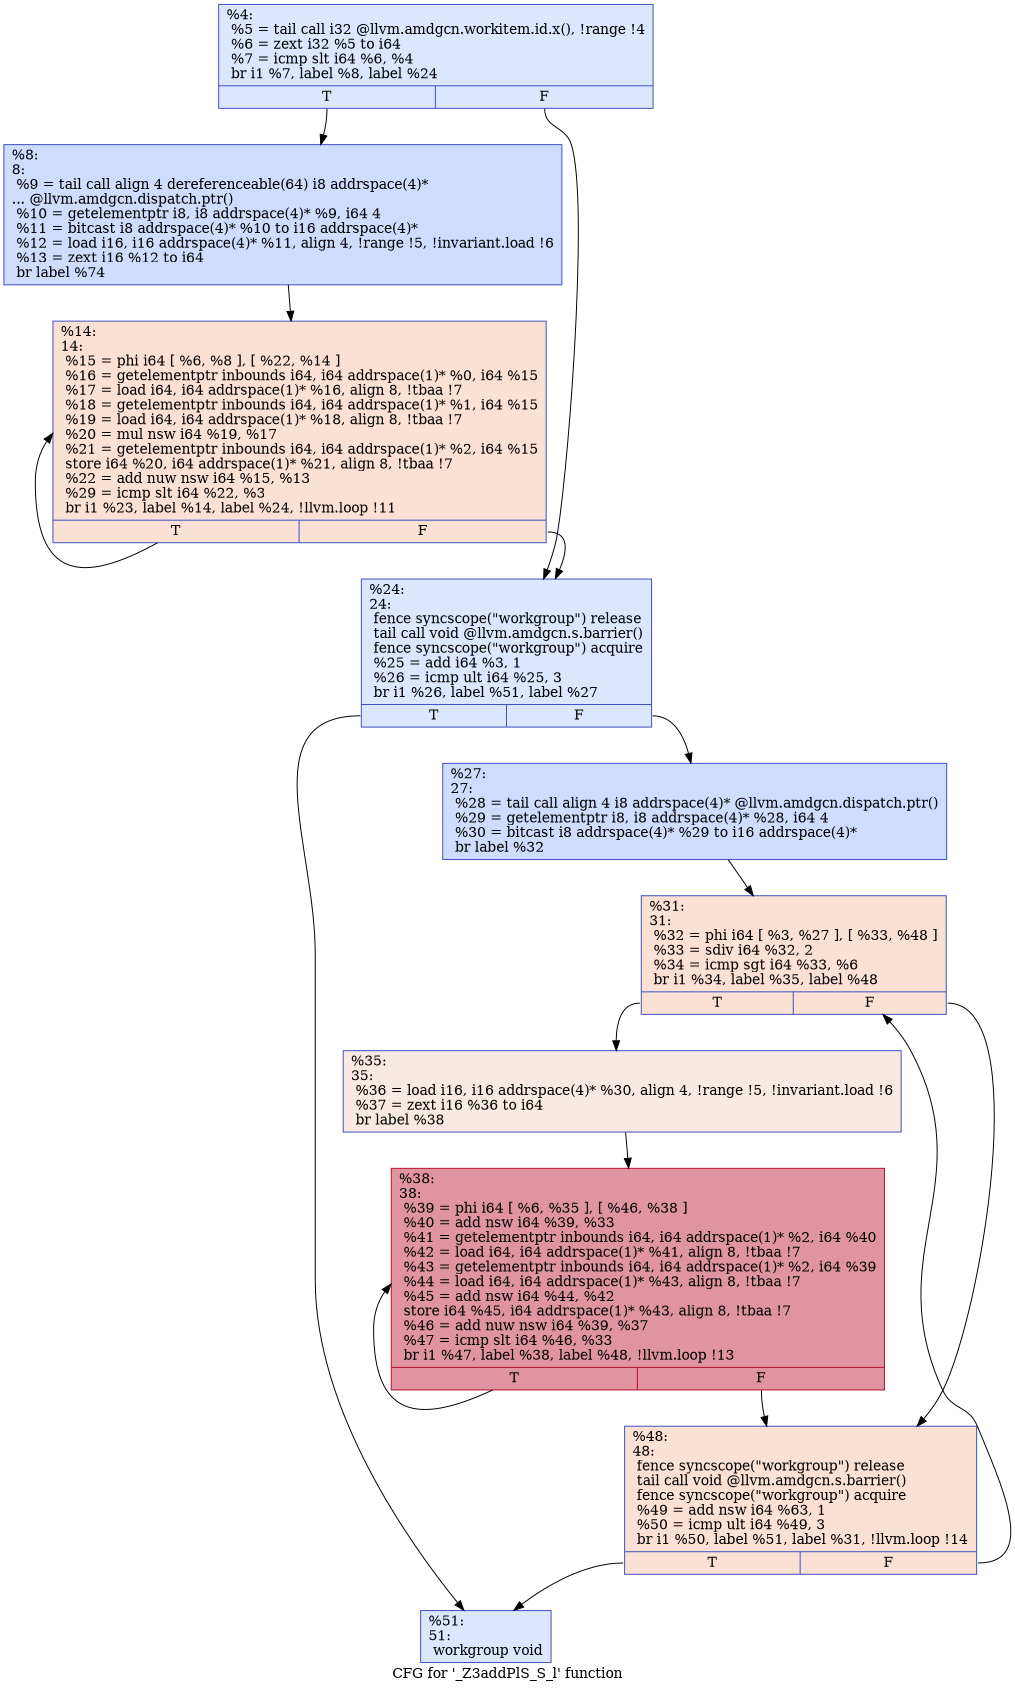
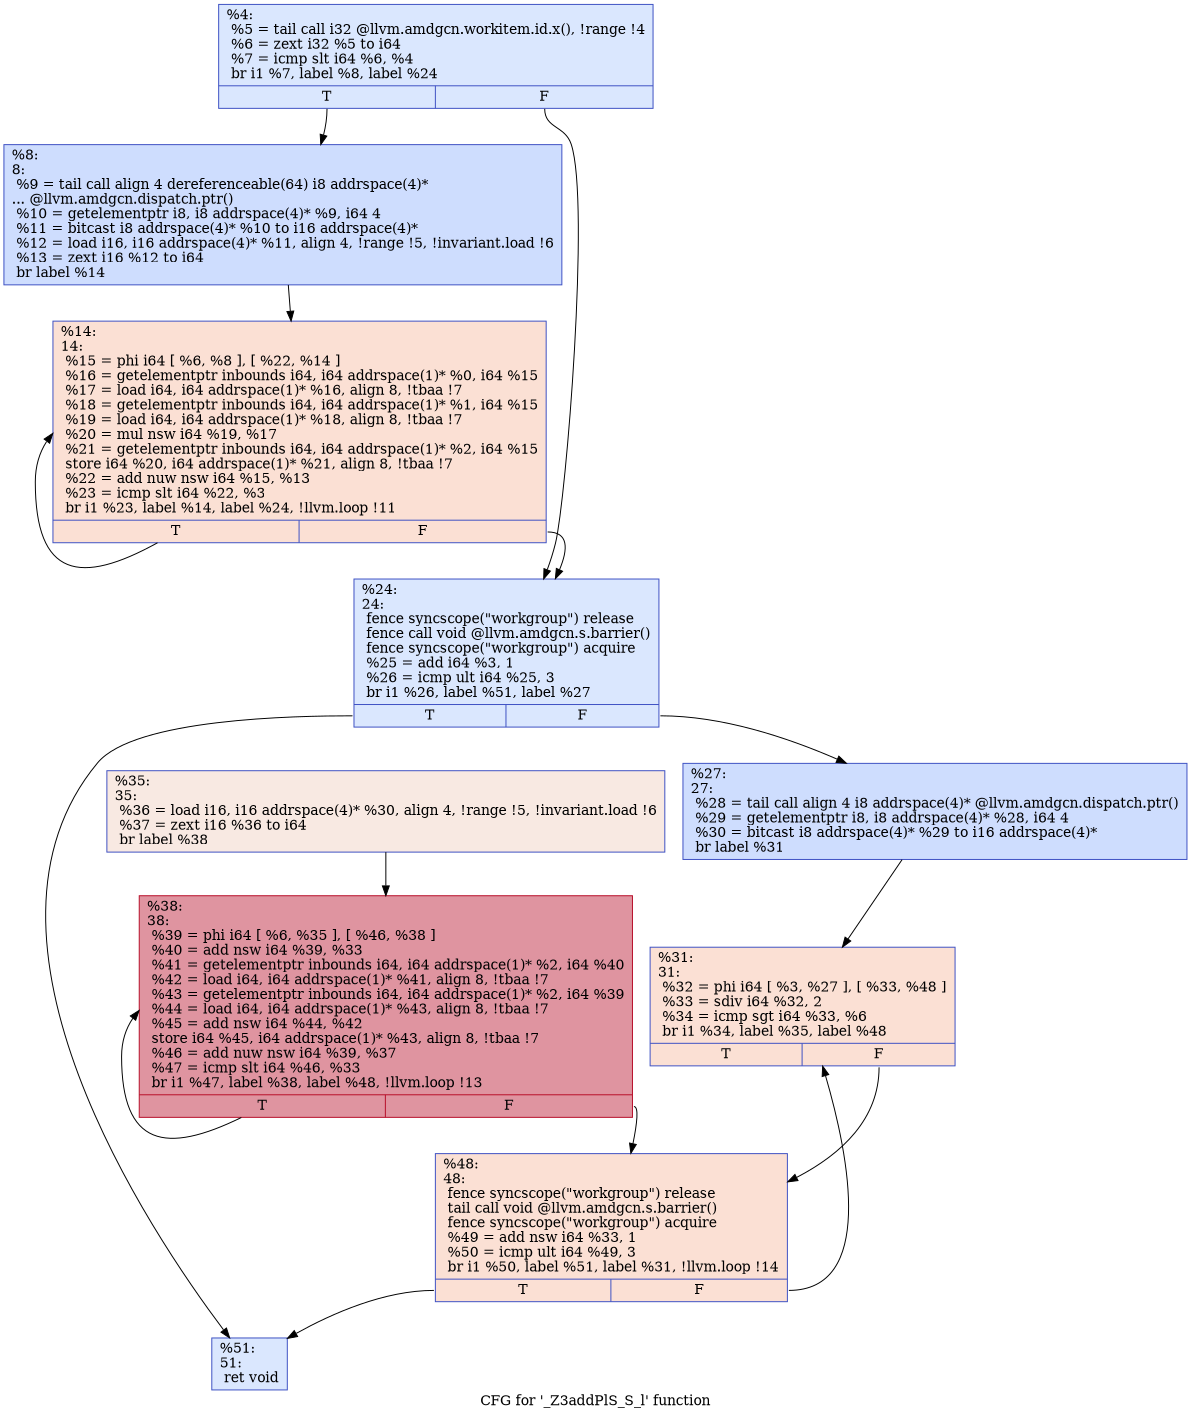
(59, 273) -> (59, 273)
(163, 494) -> (163, 494)
(506, 634) -> (506, 634)
(498, 848) -> (738, 848)
(621, 1016) -> none
(730, 1511) -> (540, 1238)
(486, 1651) -> (250, 1378)
